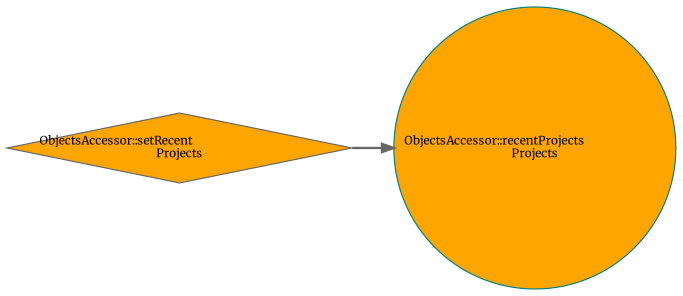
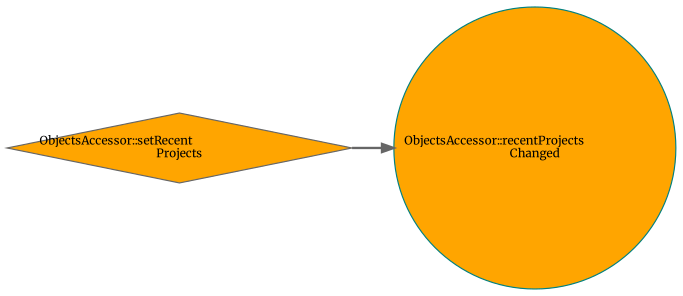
(535, 148) -> (535, 148)
